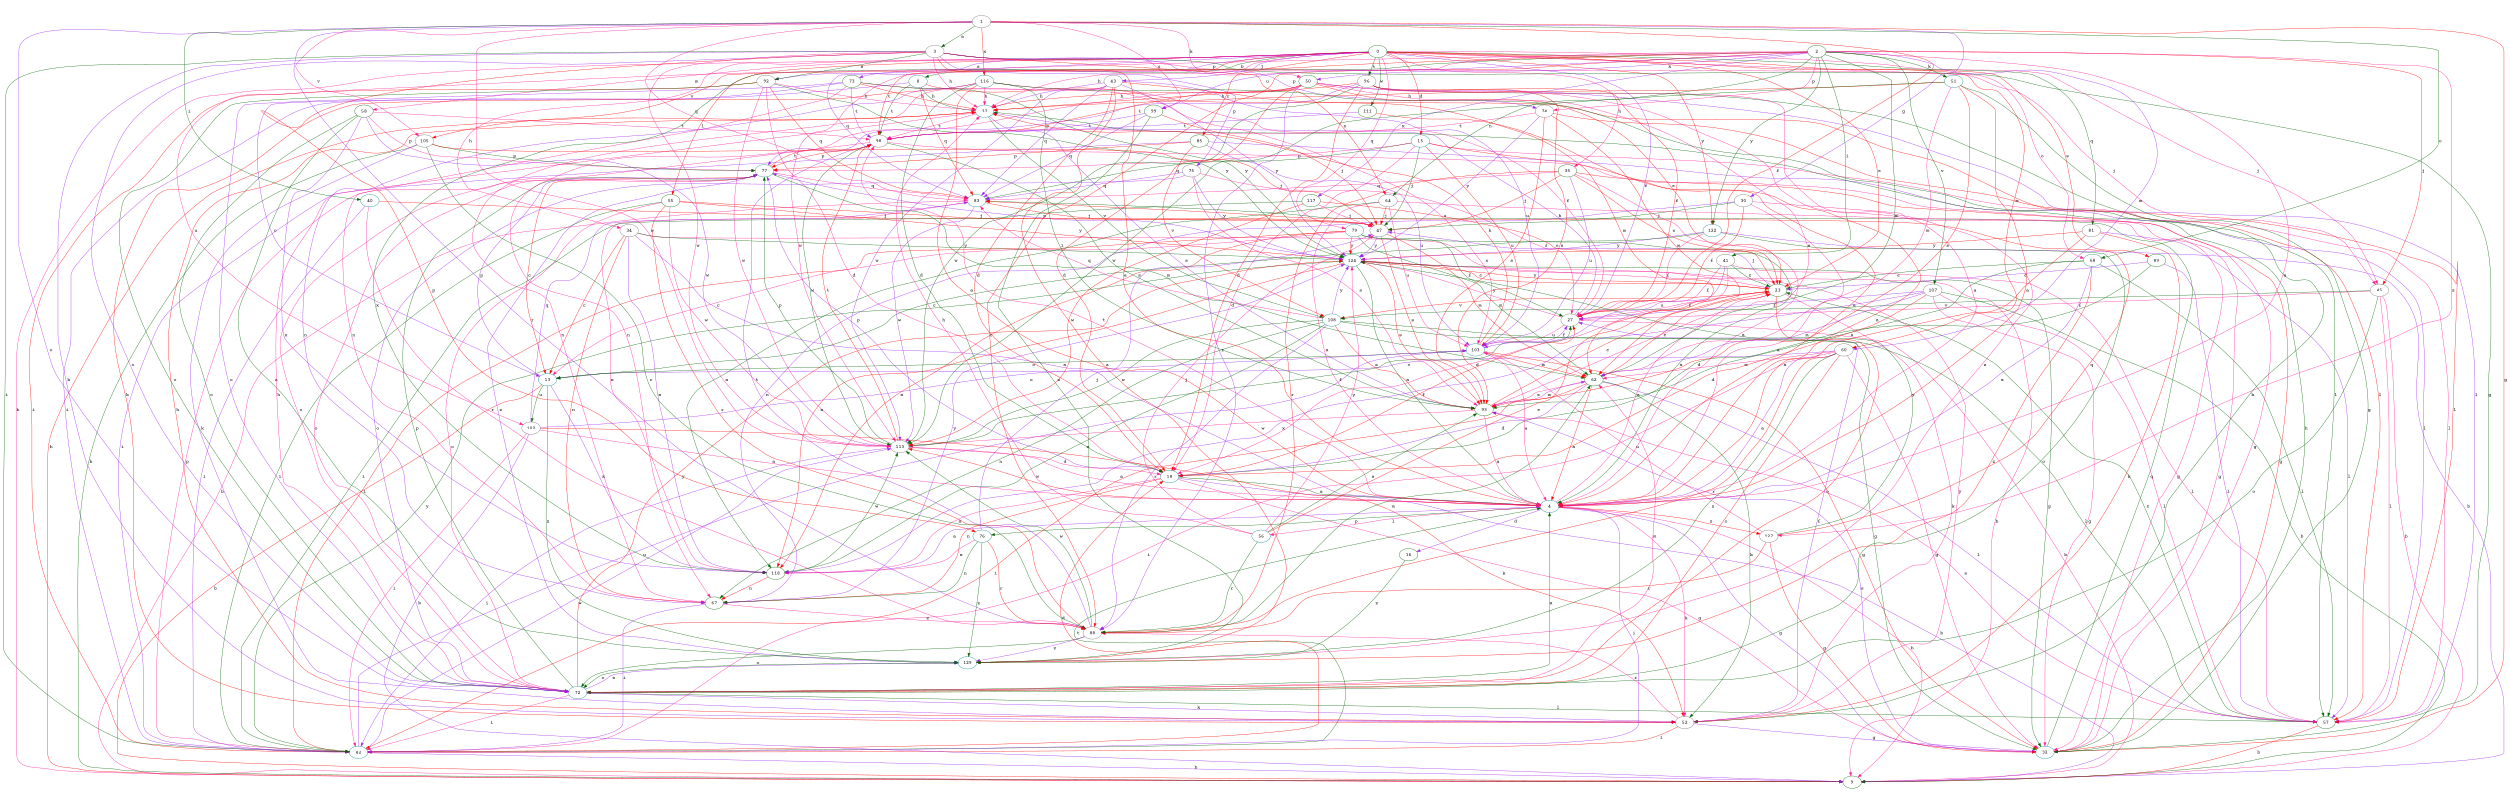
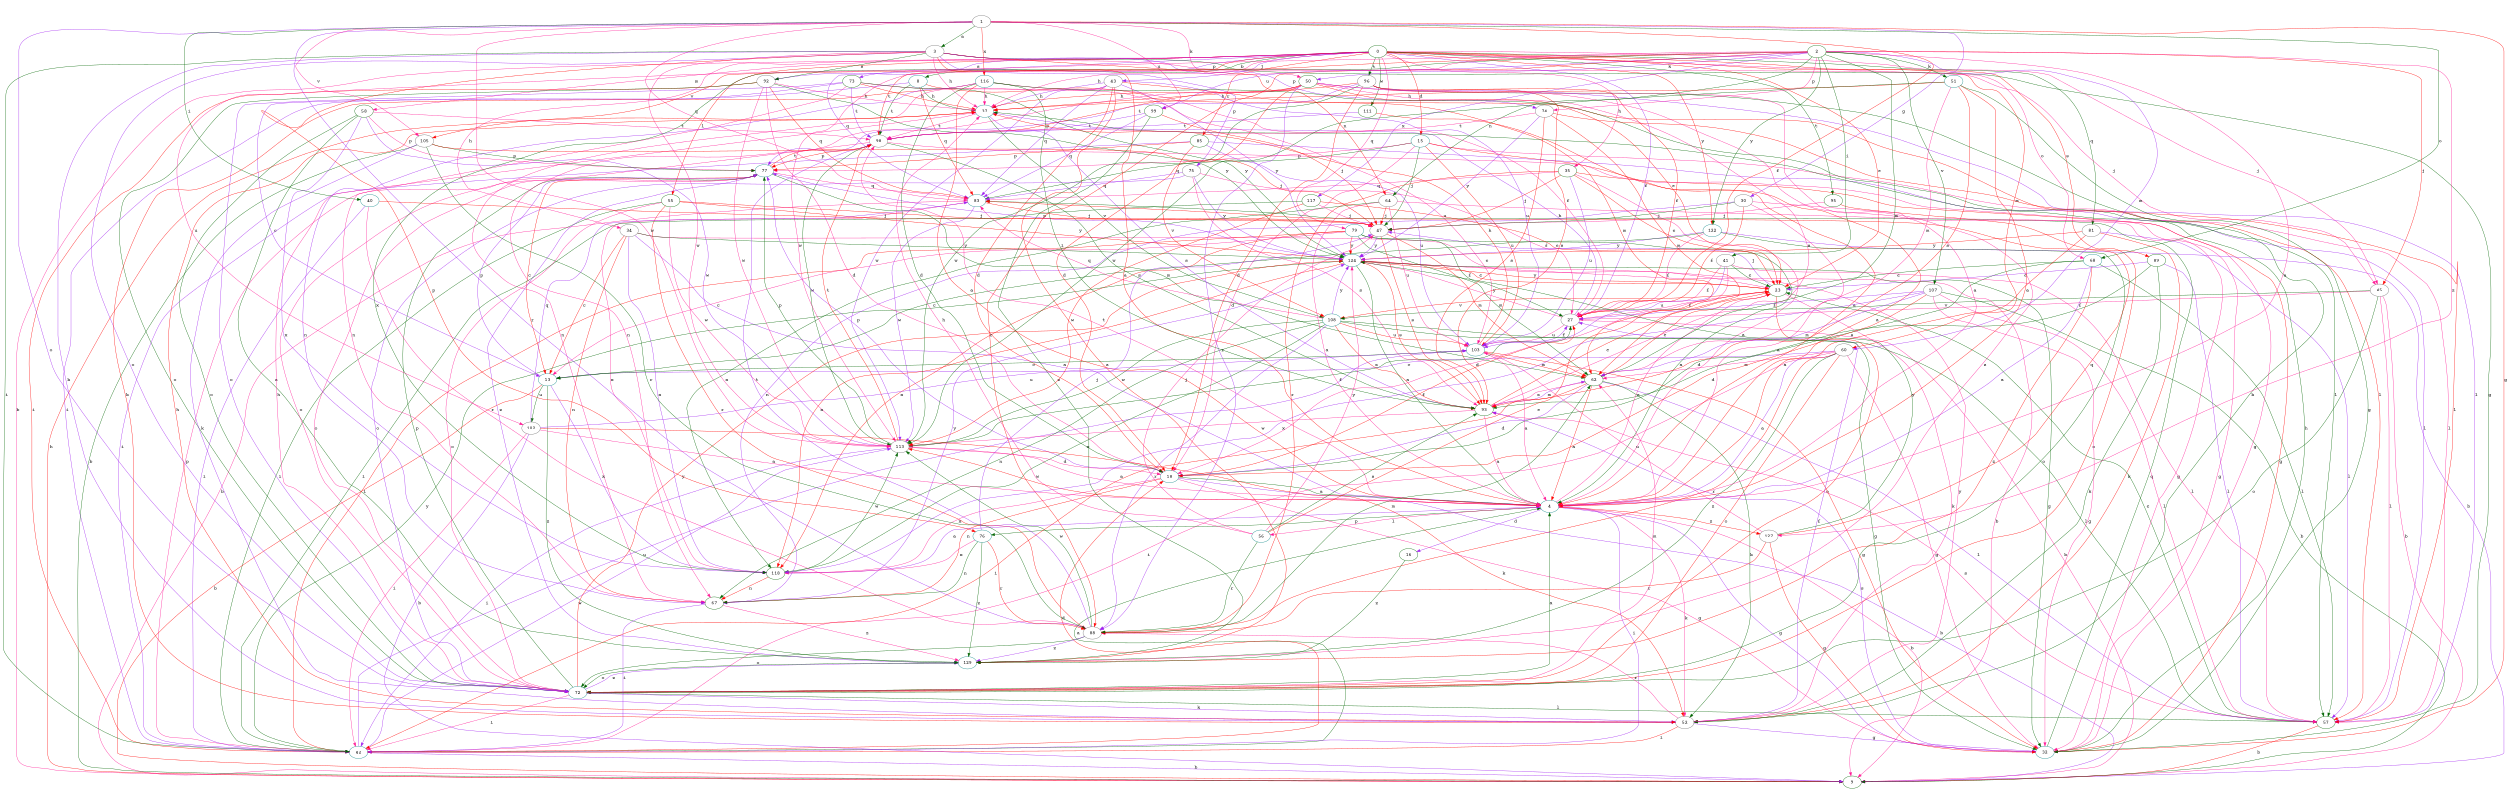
none -> (1833, 201)
none -> (1405, 339)
none -> (2014, 578)
(920, 620) -> (839, 633)
(1078, 633) -> (1078, 633)
